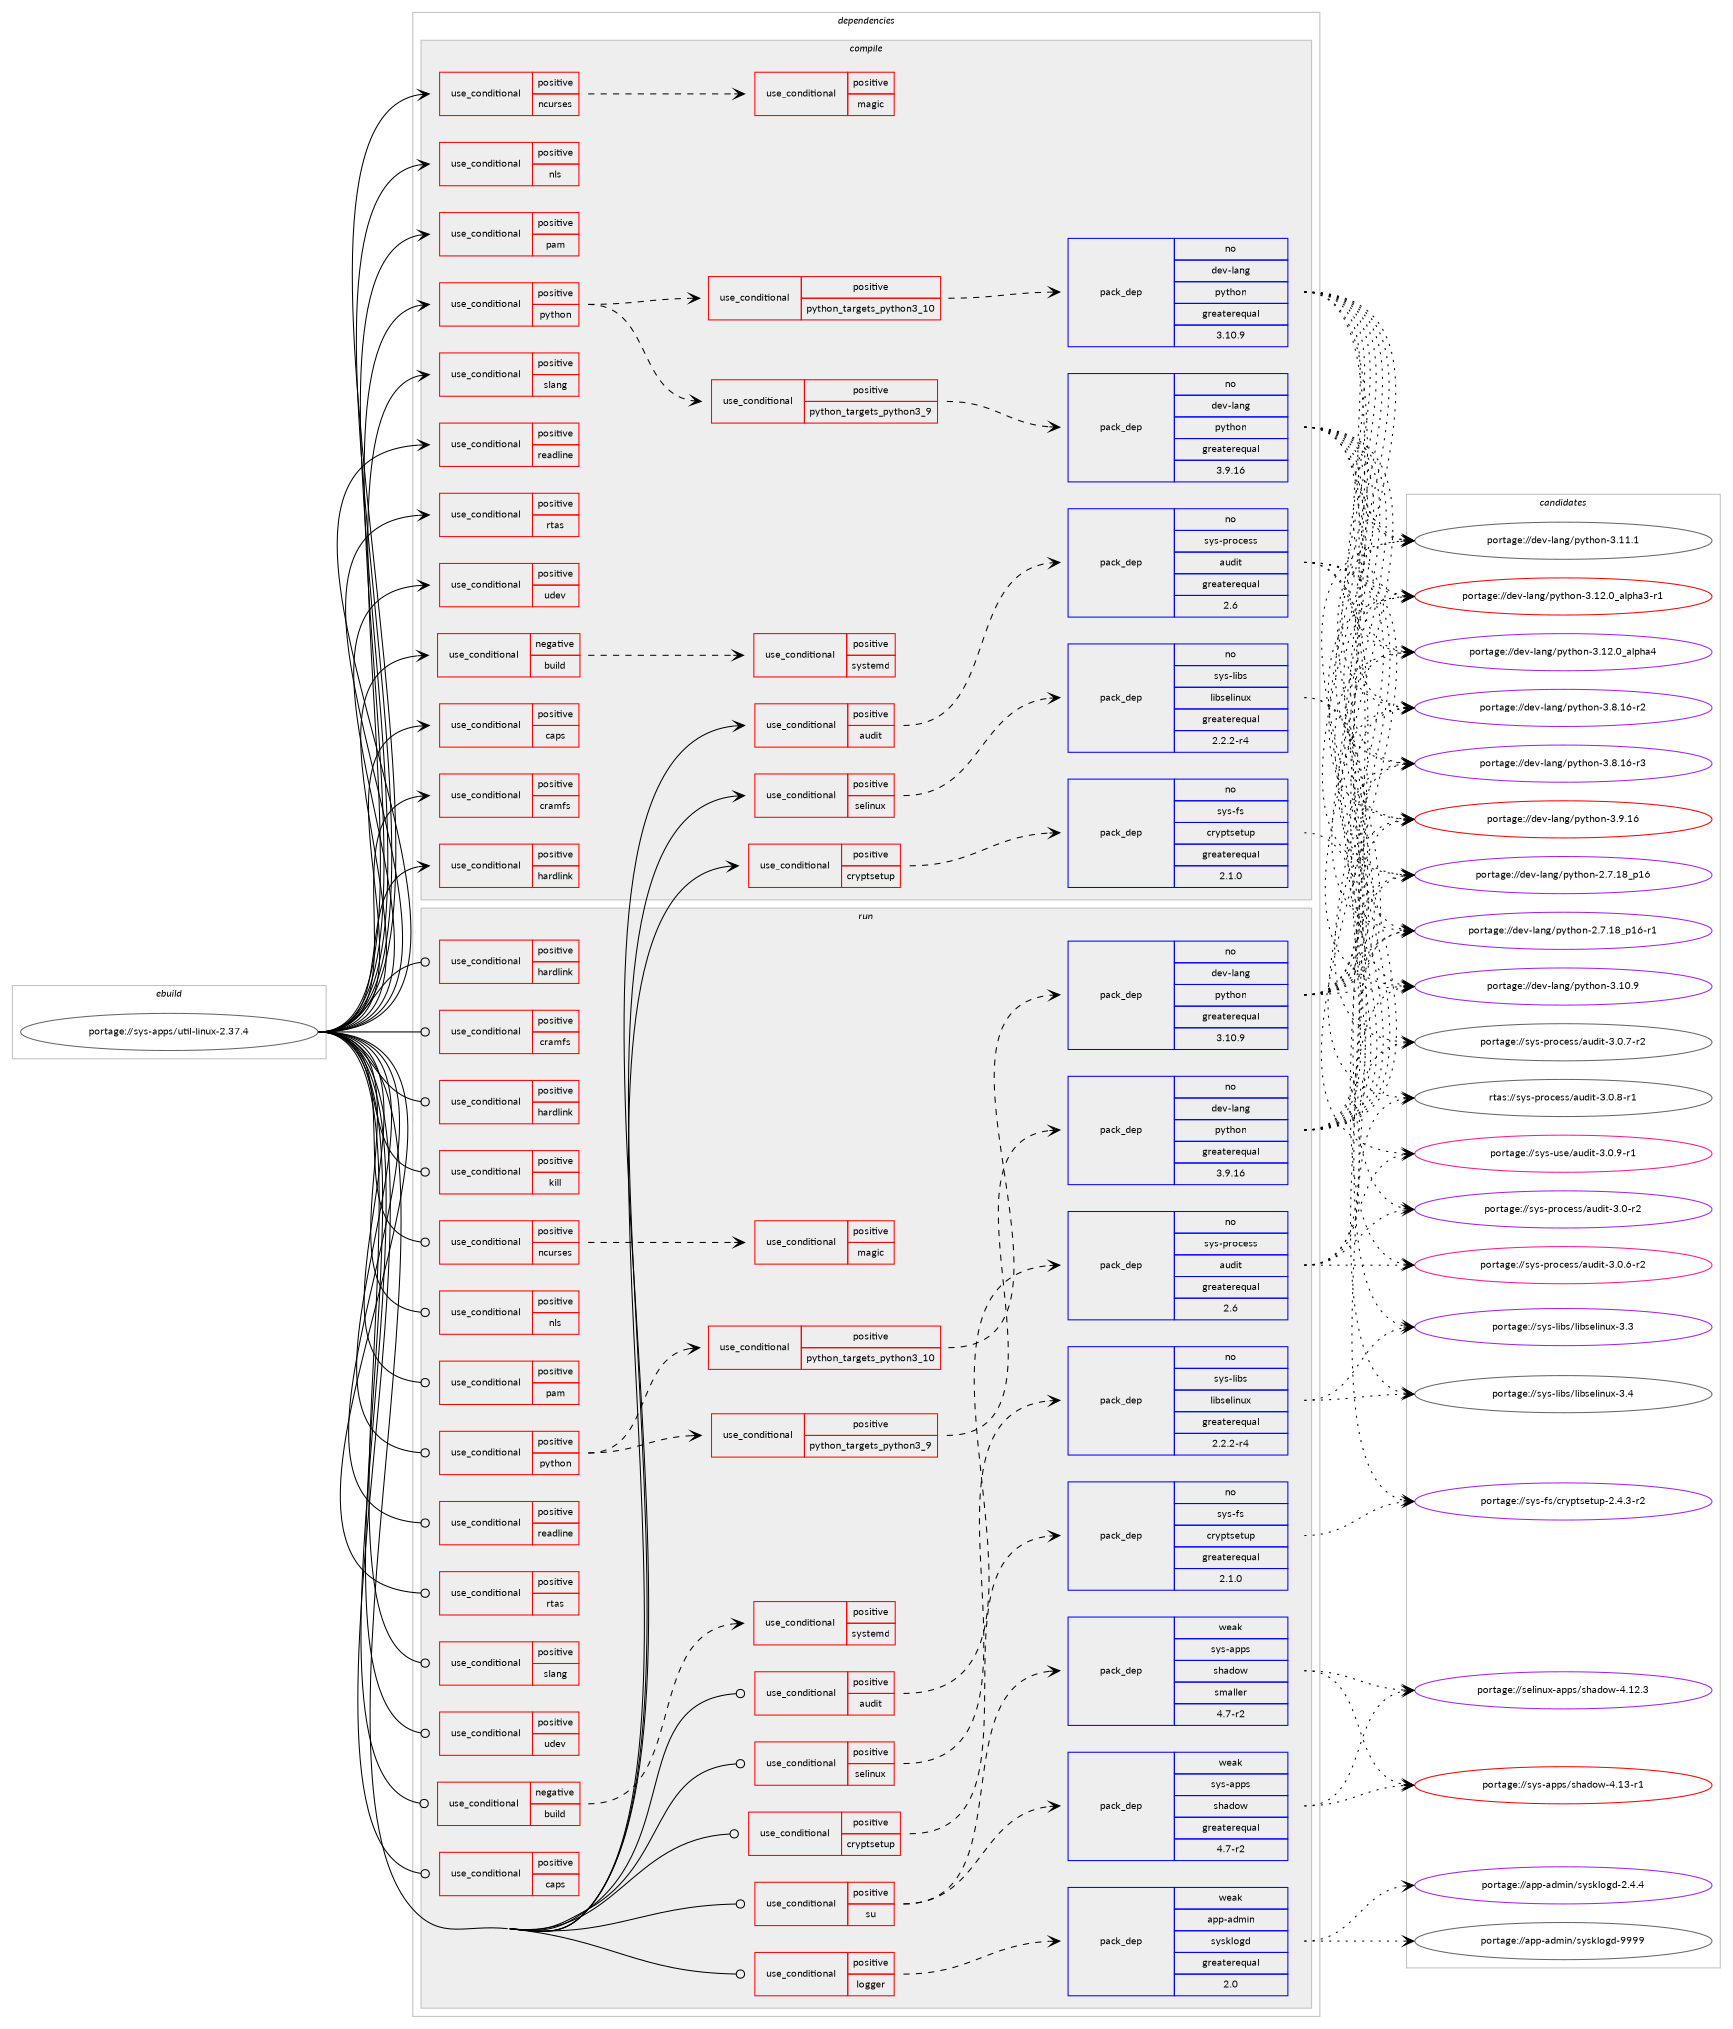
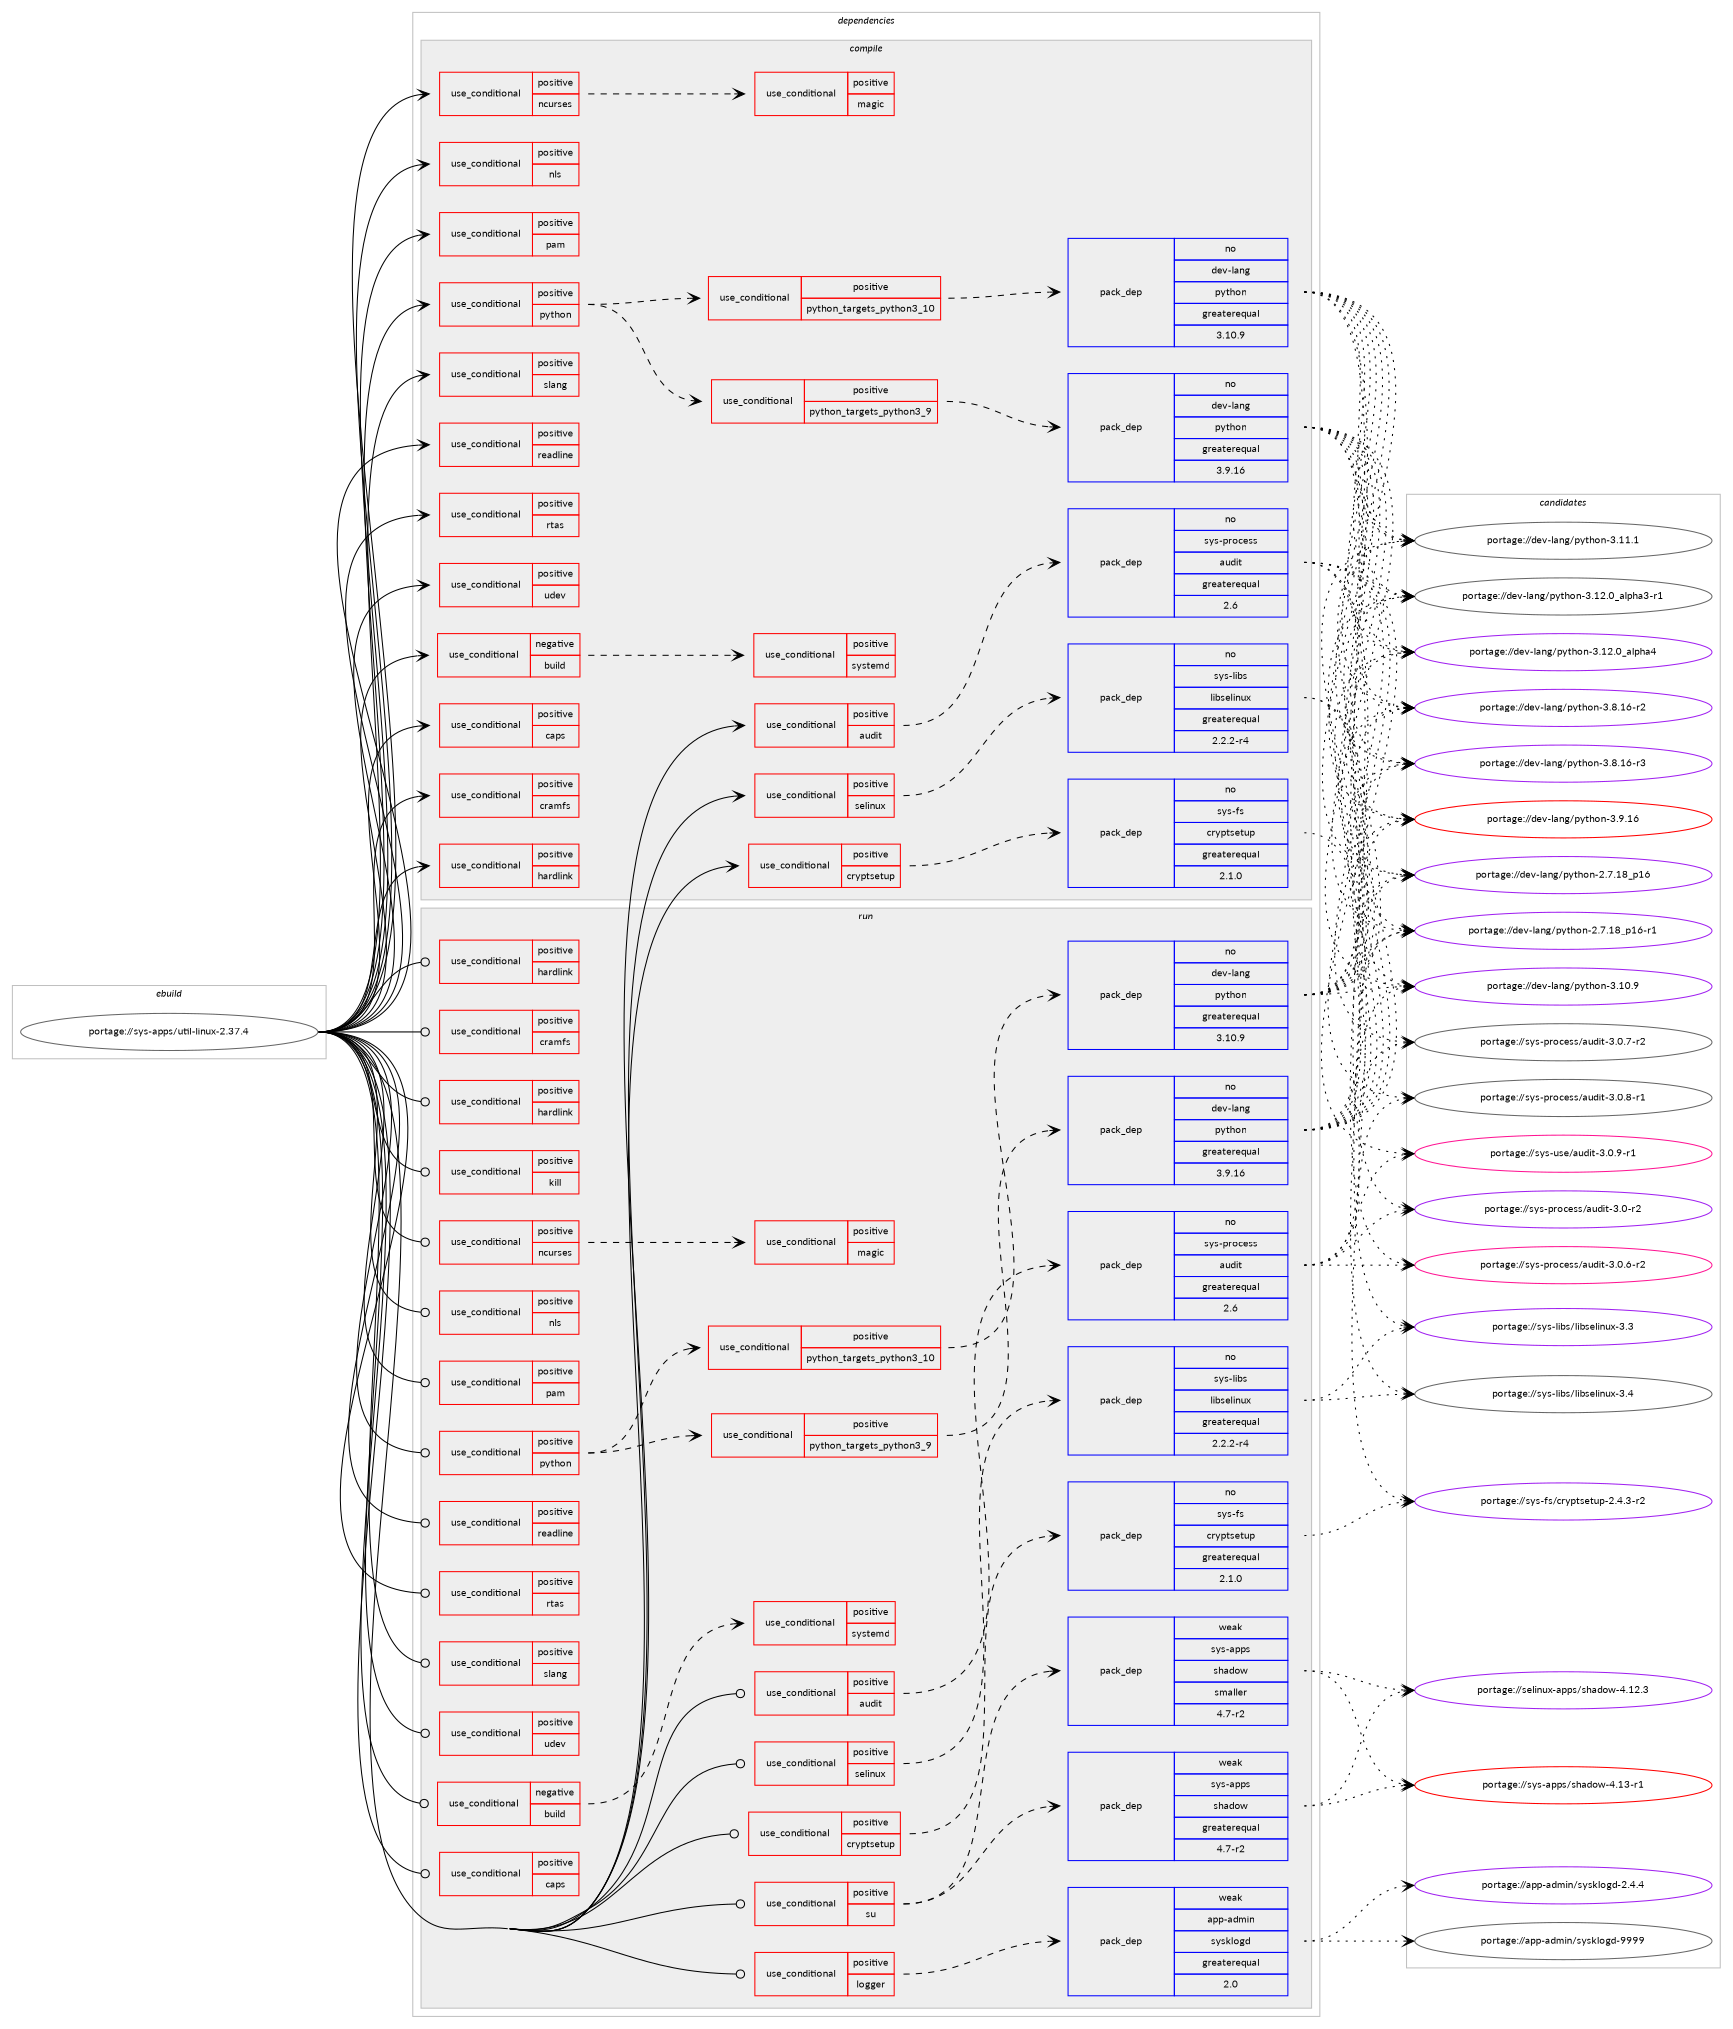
(1563, 596) -> (1563, 596)
(1563, 1098) -> (1563, 1098)
